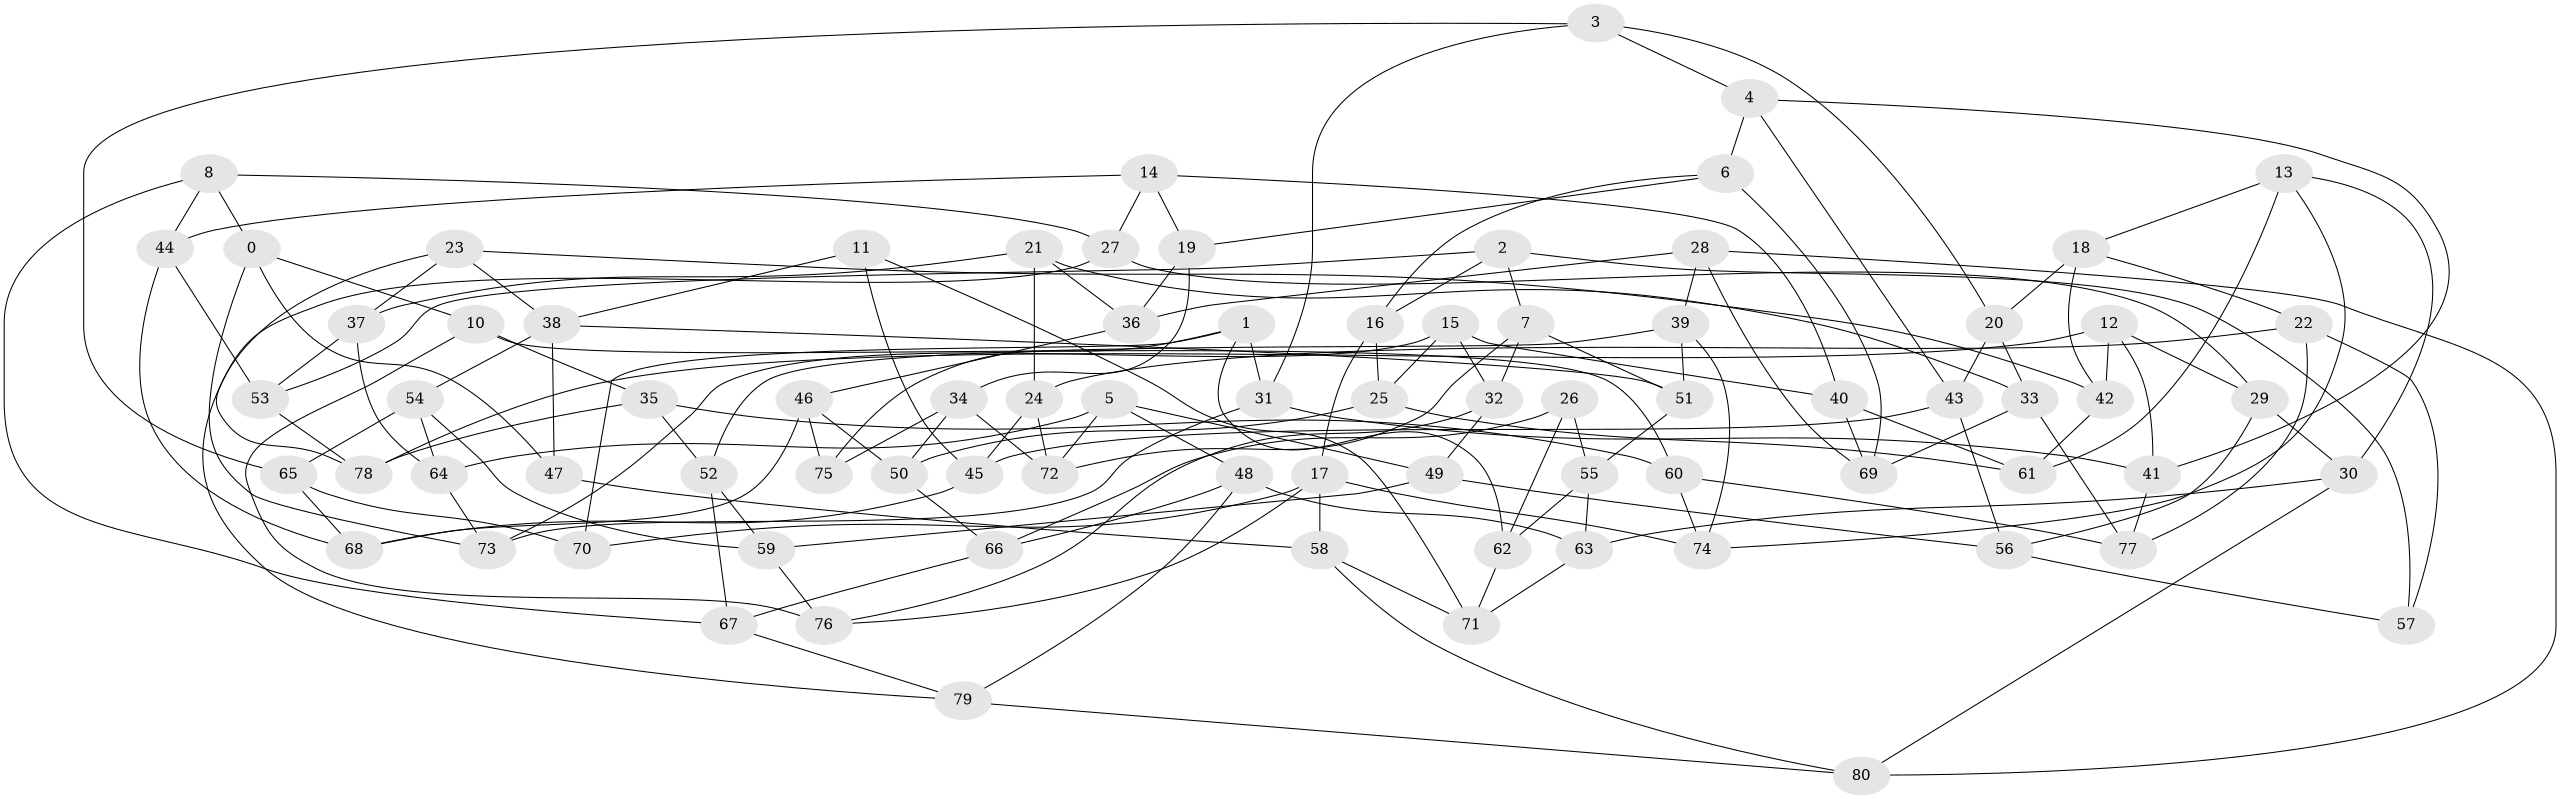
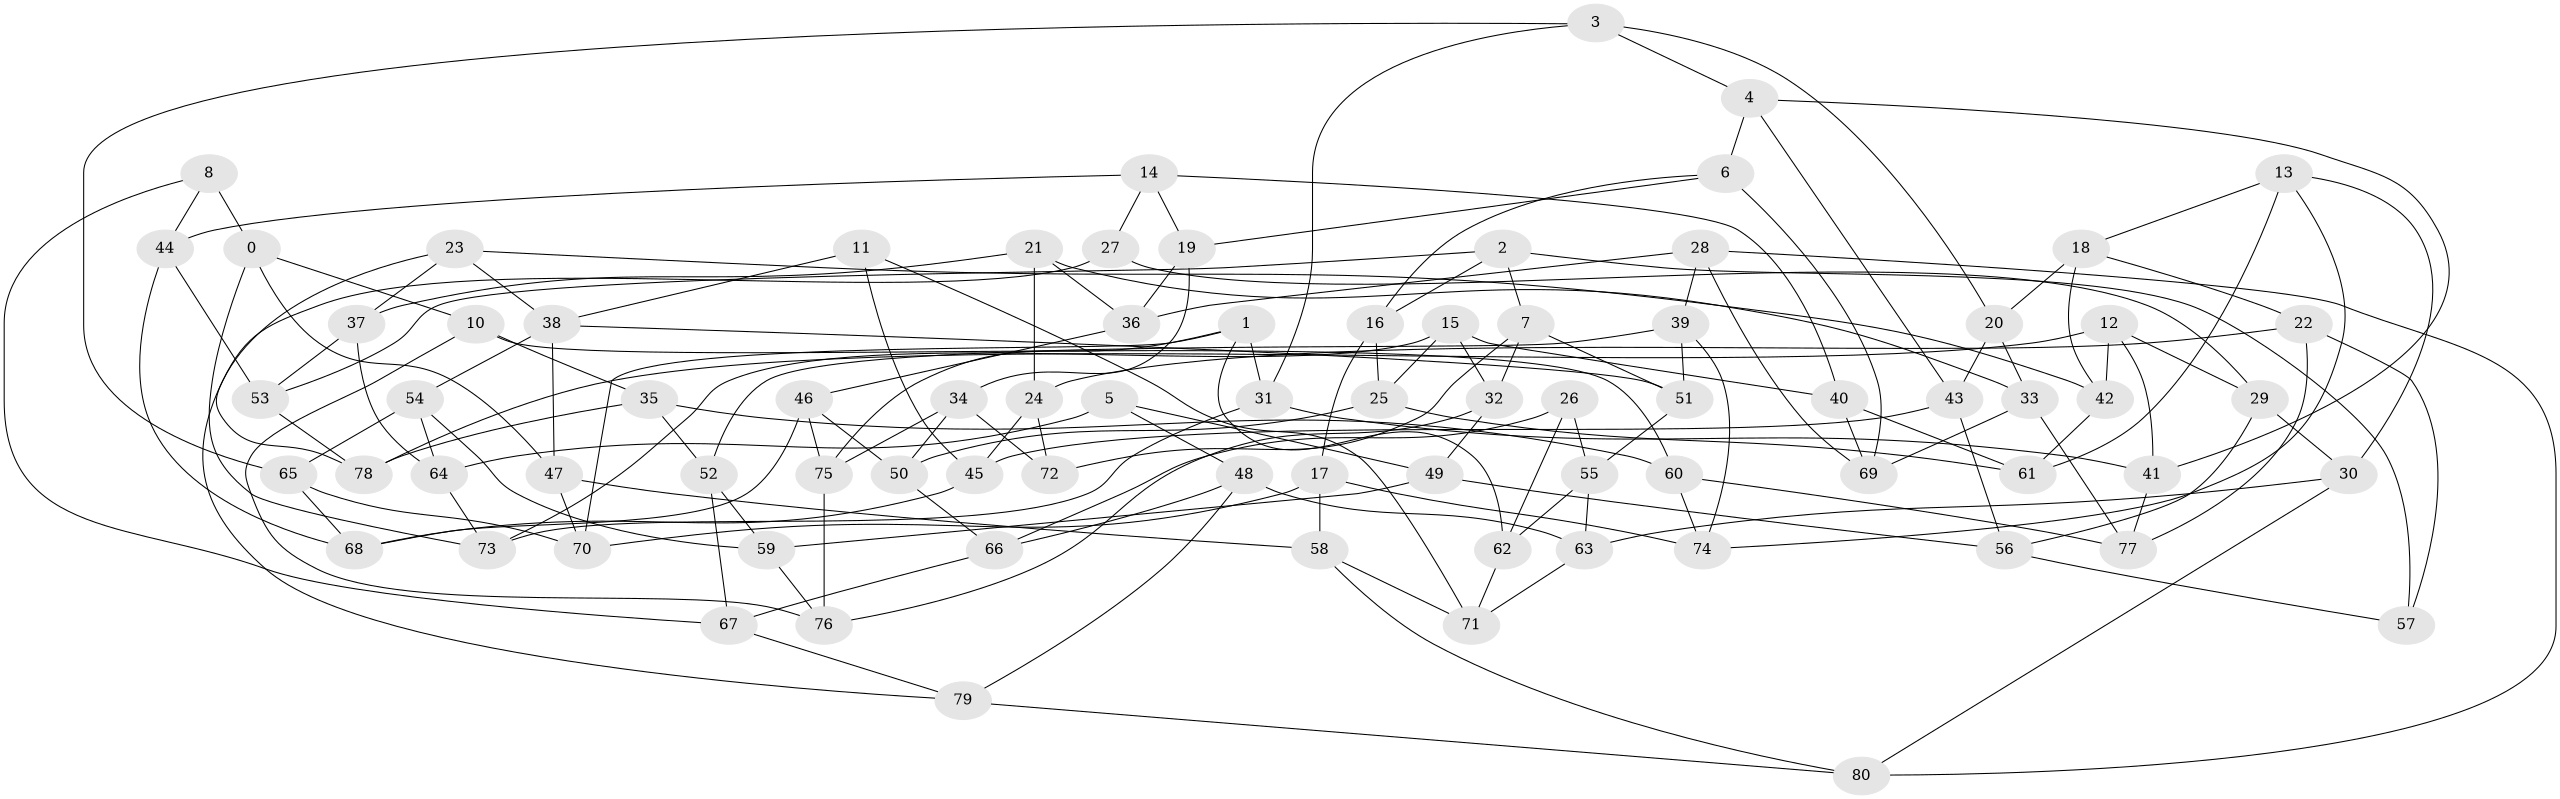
(601, 186) -> none
(1079, 438) -> none
none -> (565, 503)
(1088, 591) -> (824, 550)
